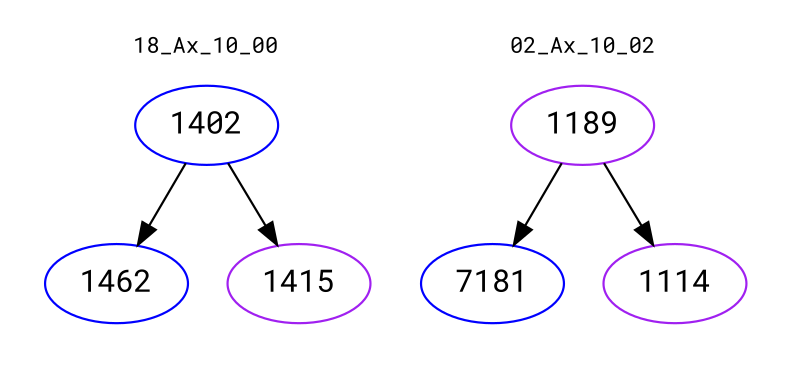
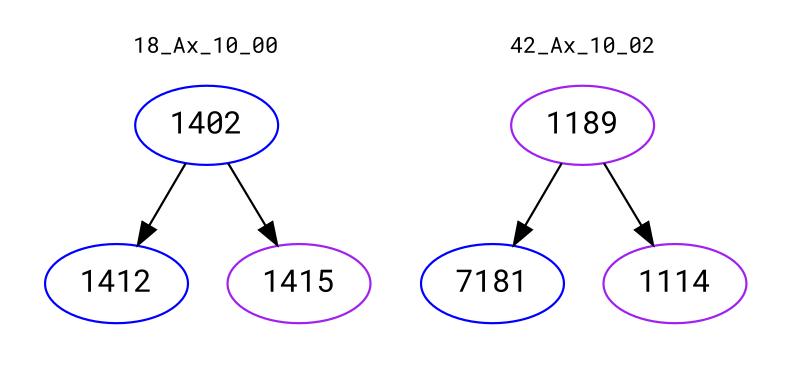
(584, 47) -> (584, 47)
(117, 284) -> (117, 284)
